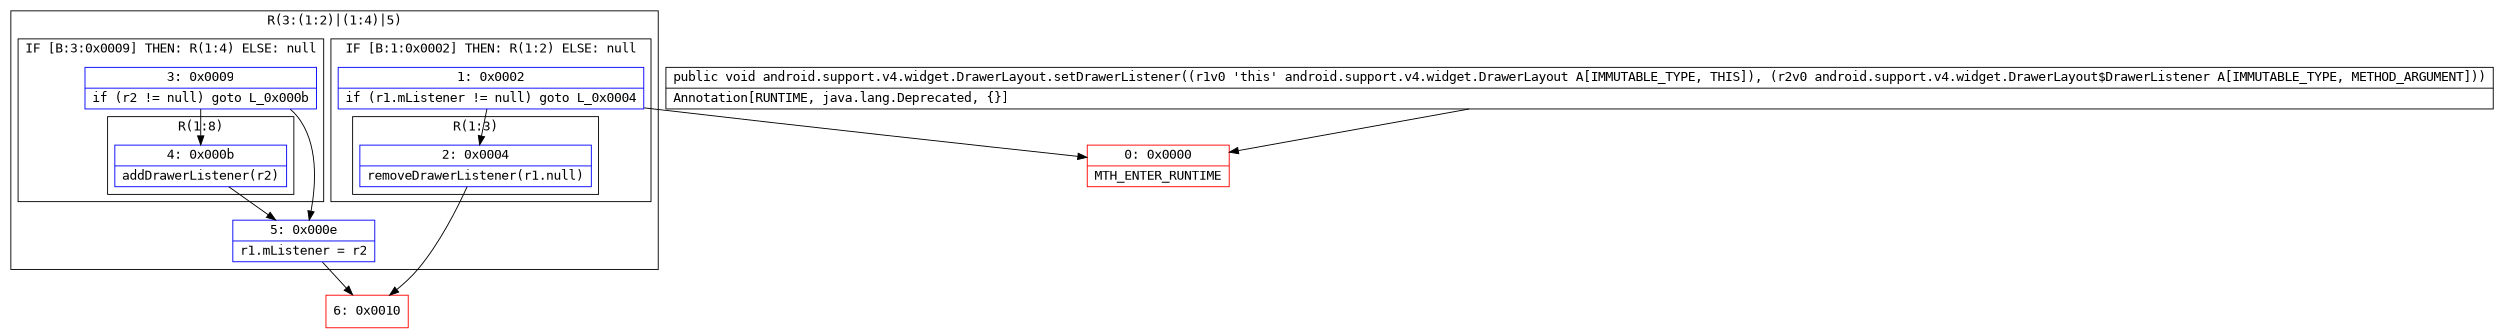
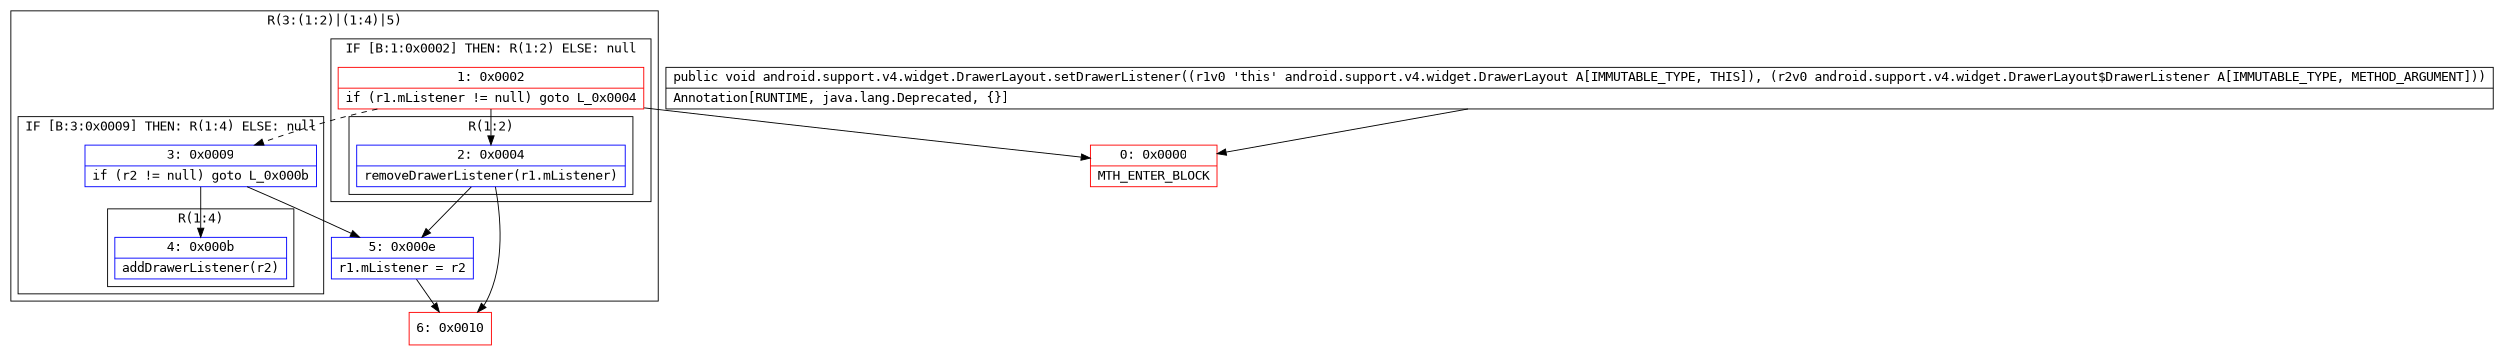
(491, 88) -> (491, 88)
none -> (317, 125)
(201, 127) -> (201, 219)
(476, 127) -> (491, 127)
(476, 176) -> (491, 176)
(1158, 176) -> (1154, 176)
(257, 207) -> (450, 209)
